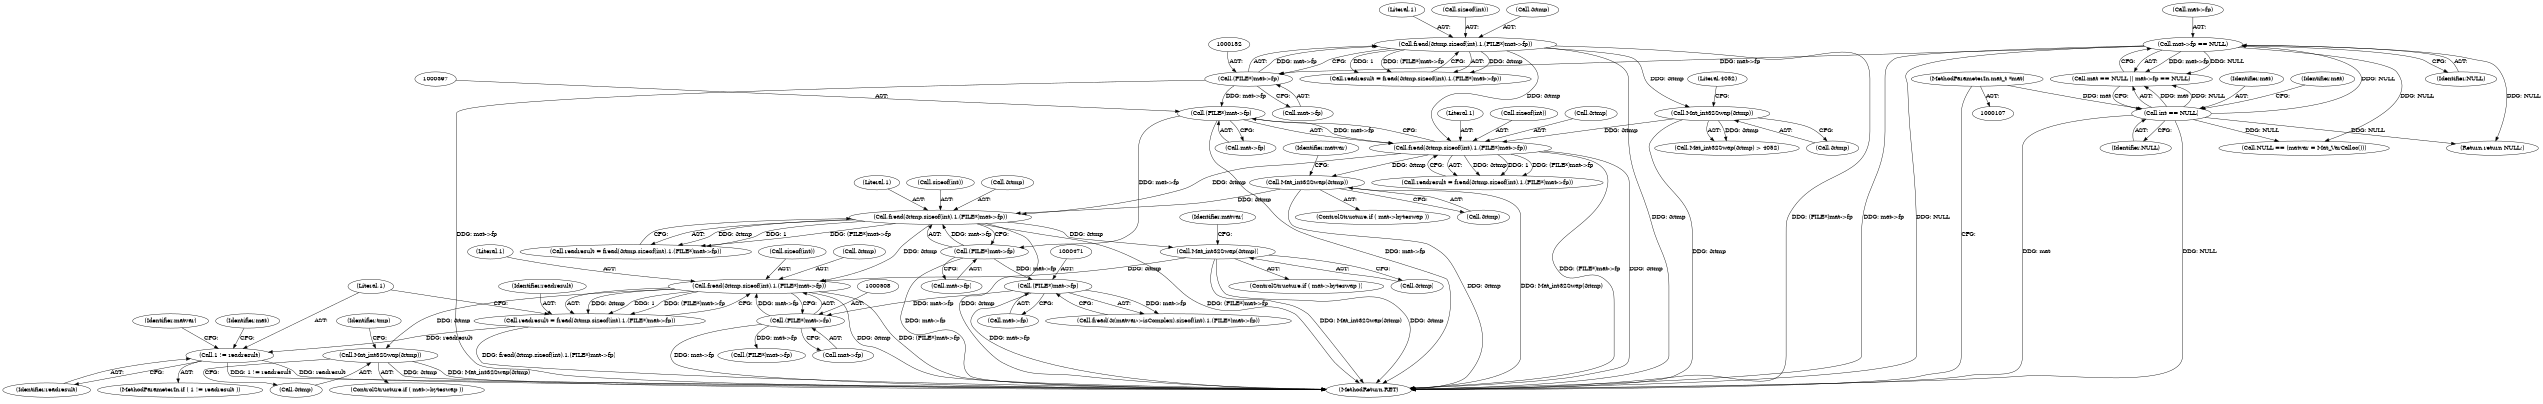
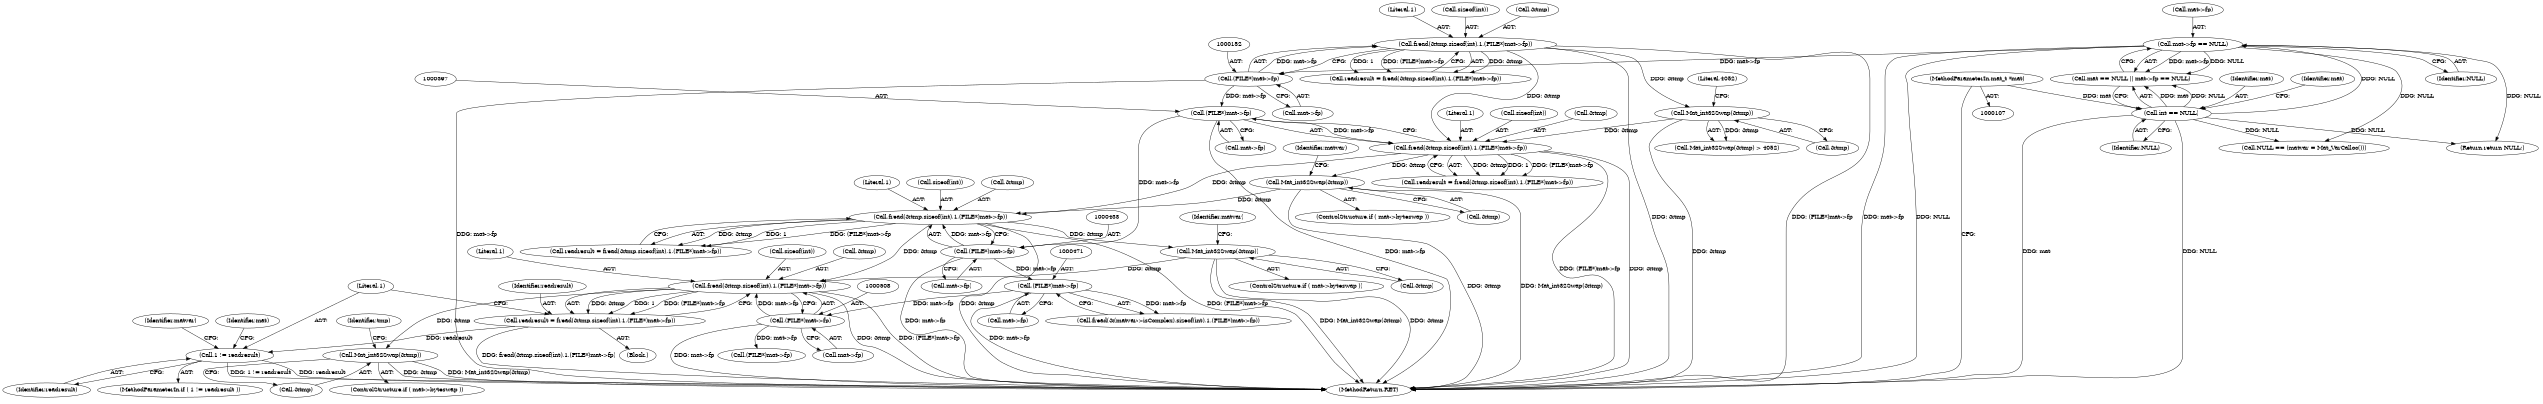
none -> (1107, 217)
none -> (638, 356)
